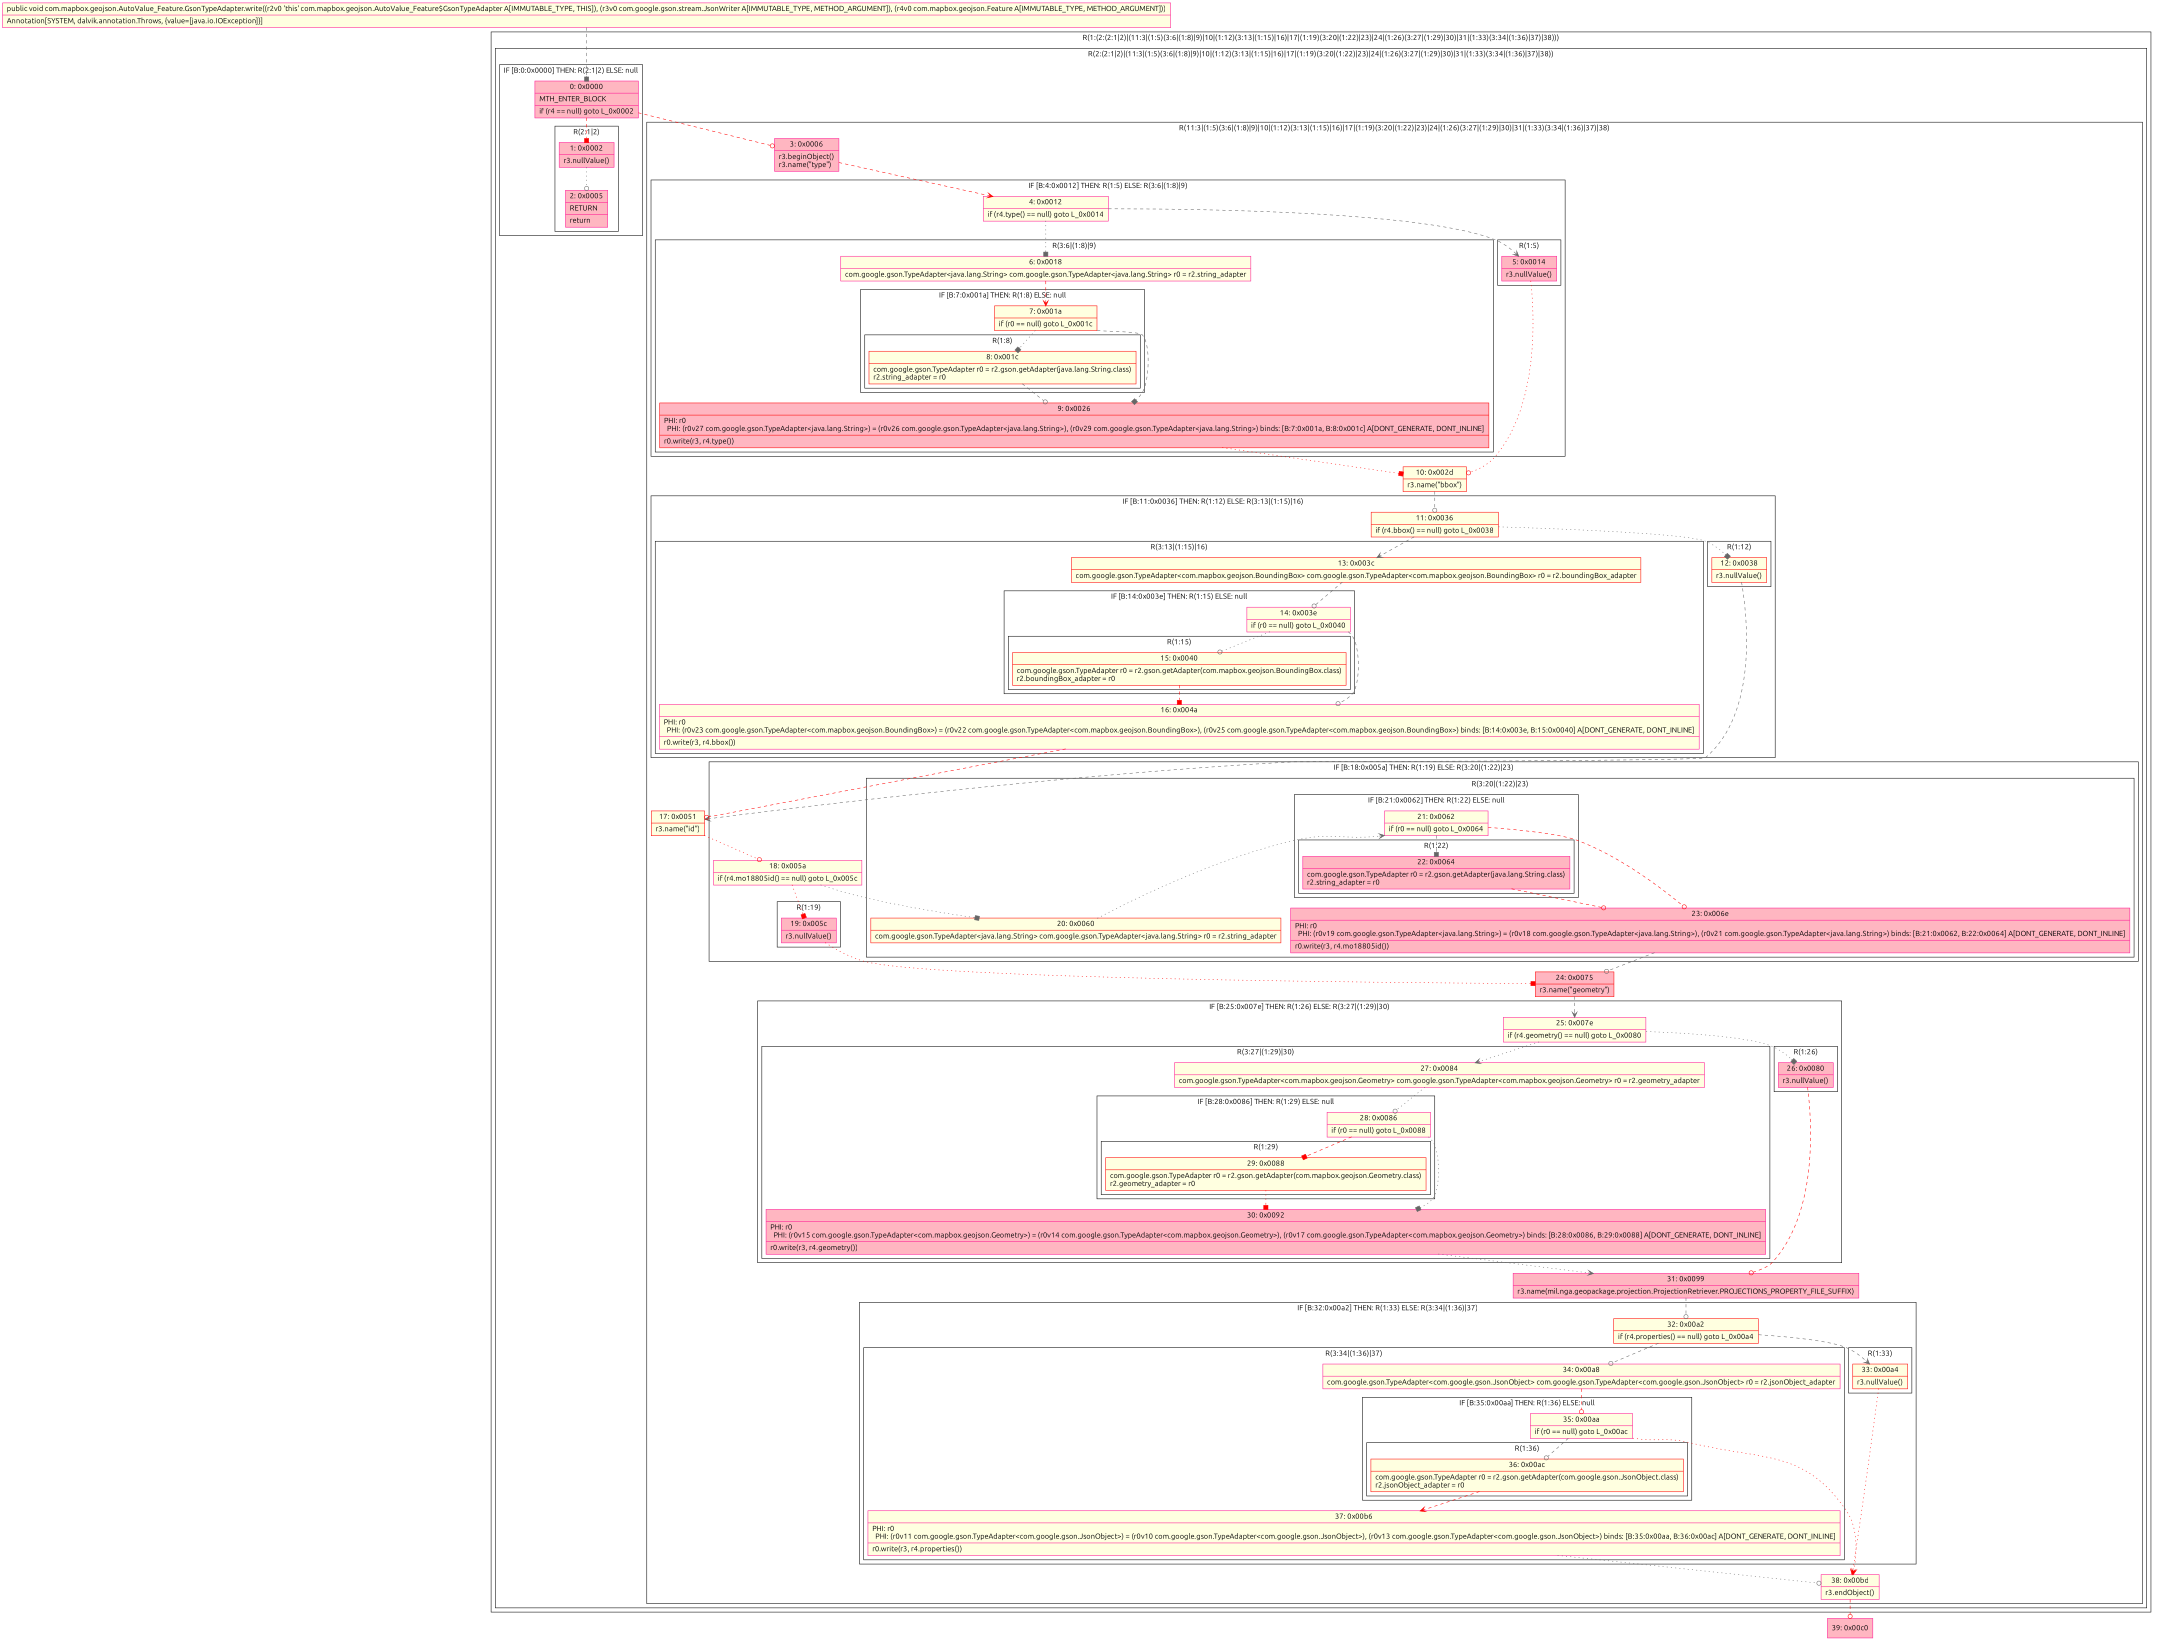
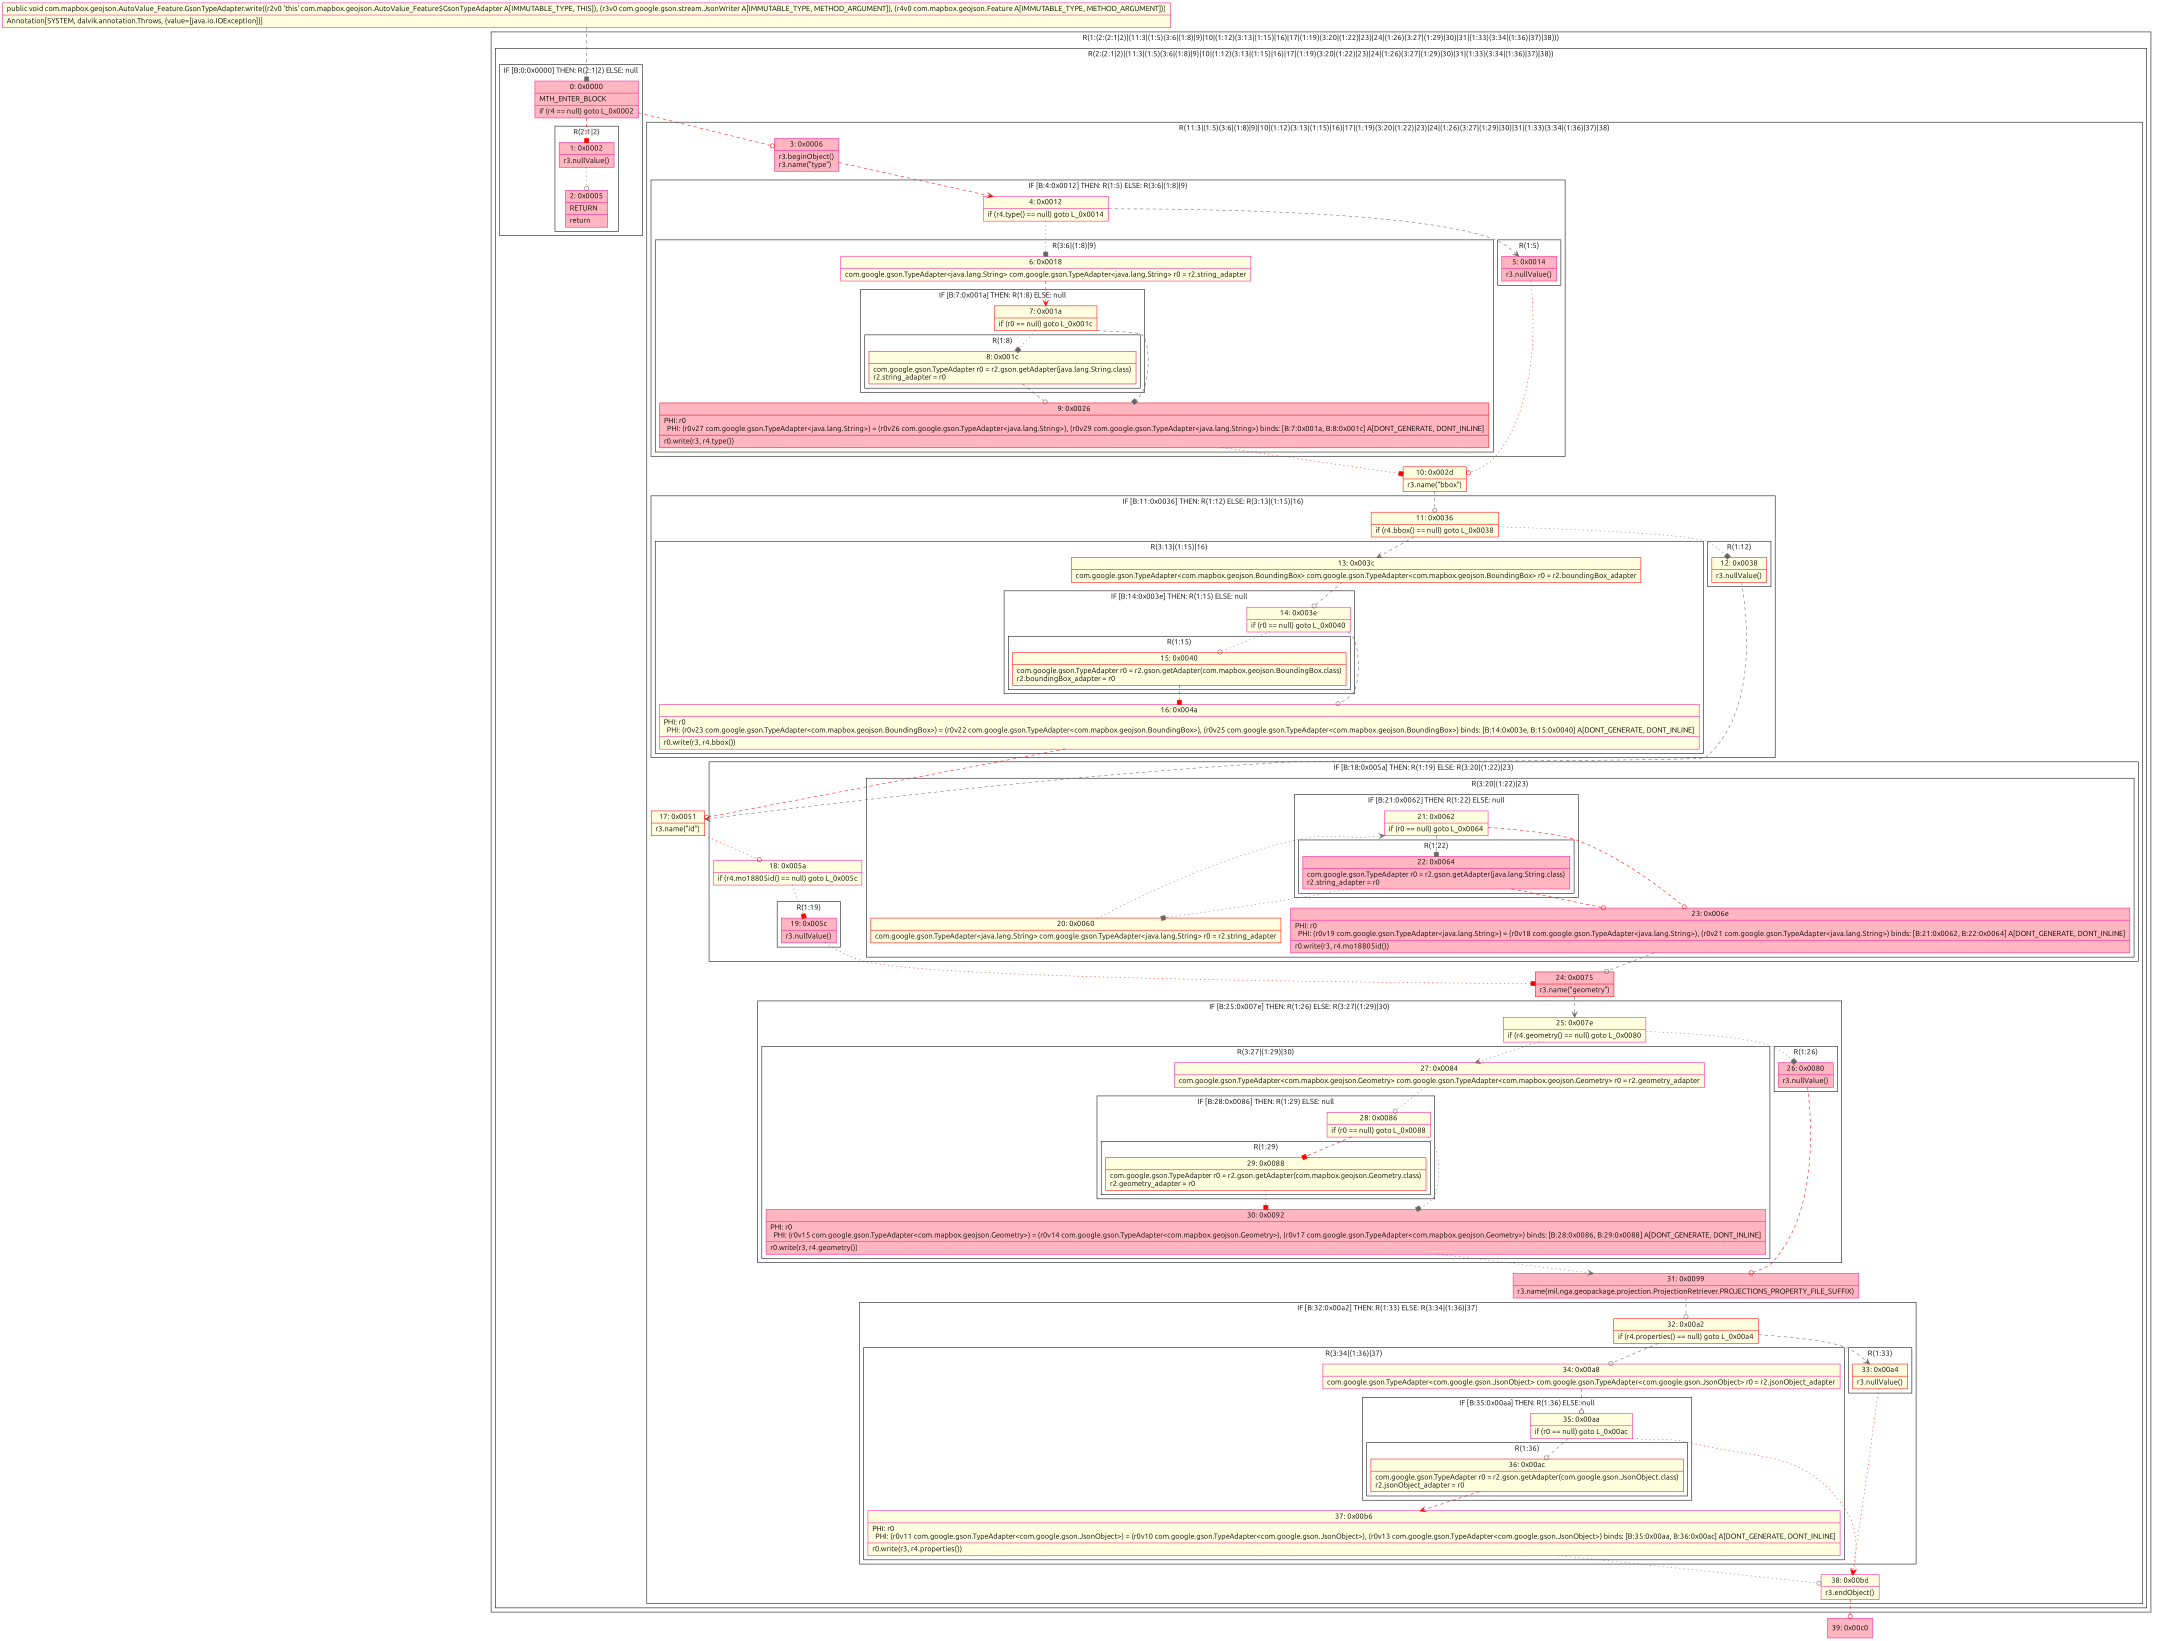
(896, 904) -> (1259, 904)
